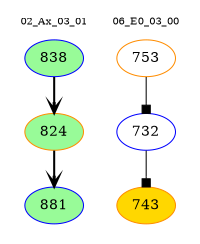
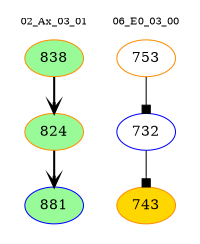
(54, 58) -> (54, 58)
